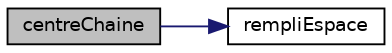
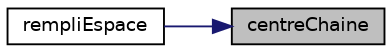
(184, 26) -> (188, 26)
